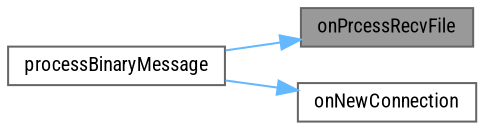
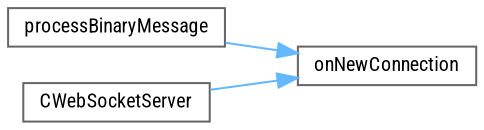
(387, 27) -> none
none -> (117, 102)
